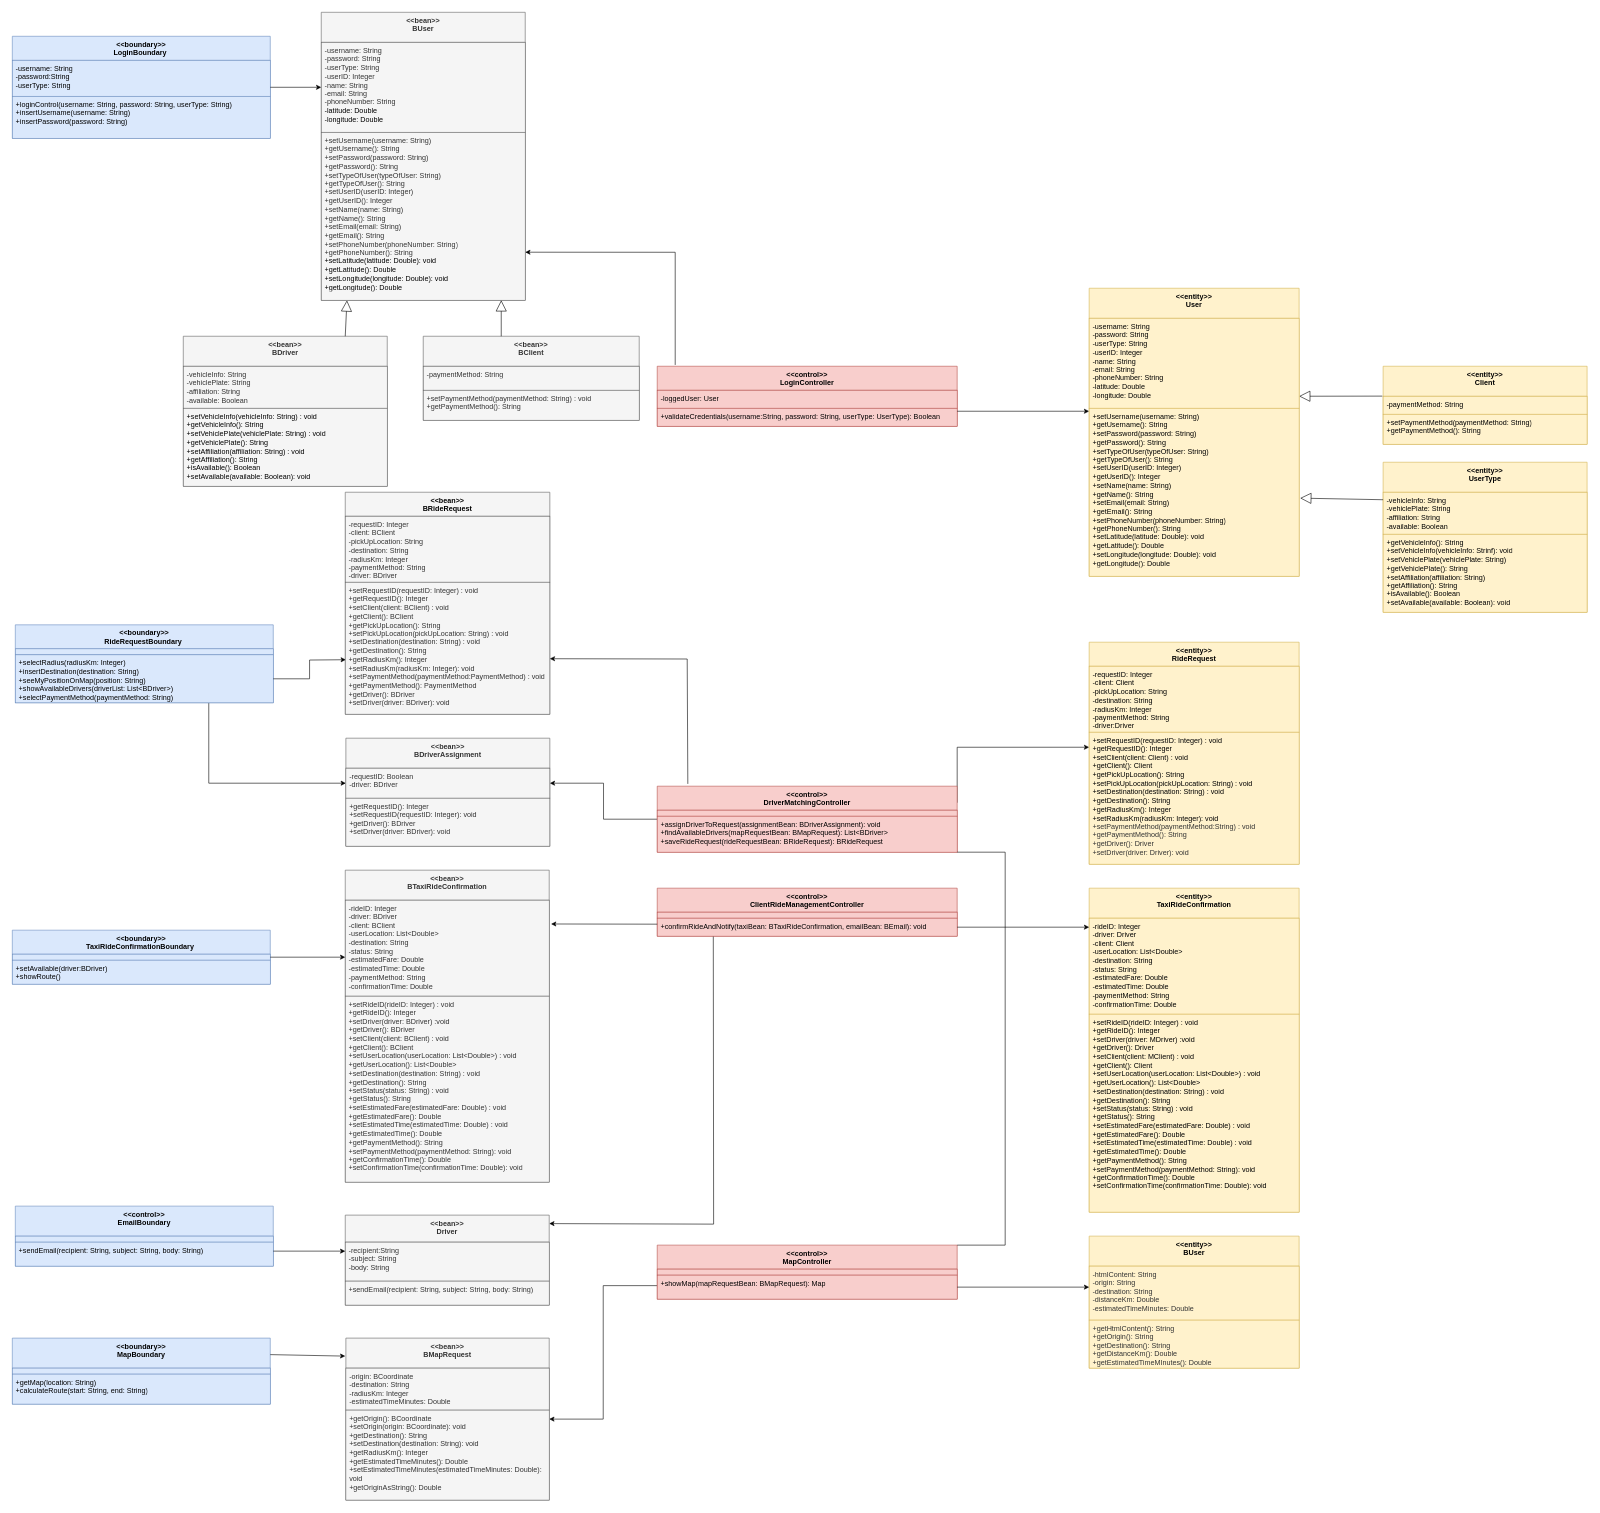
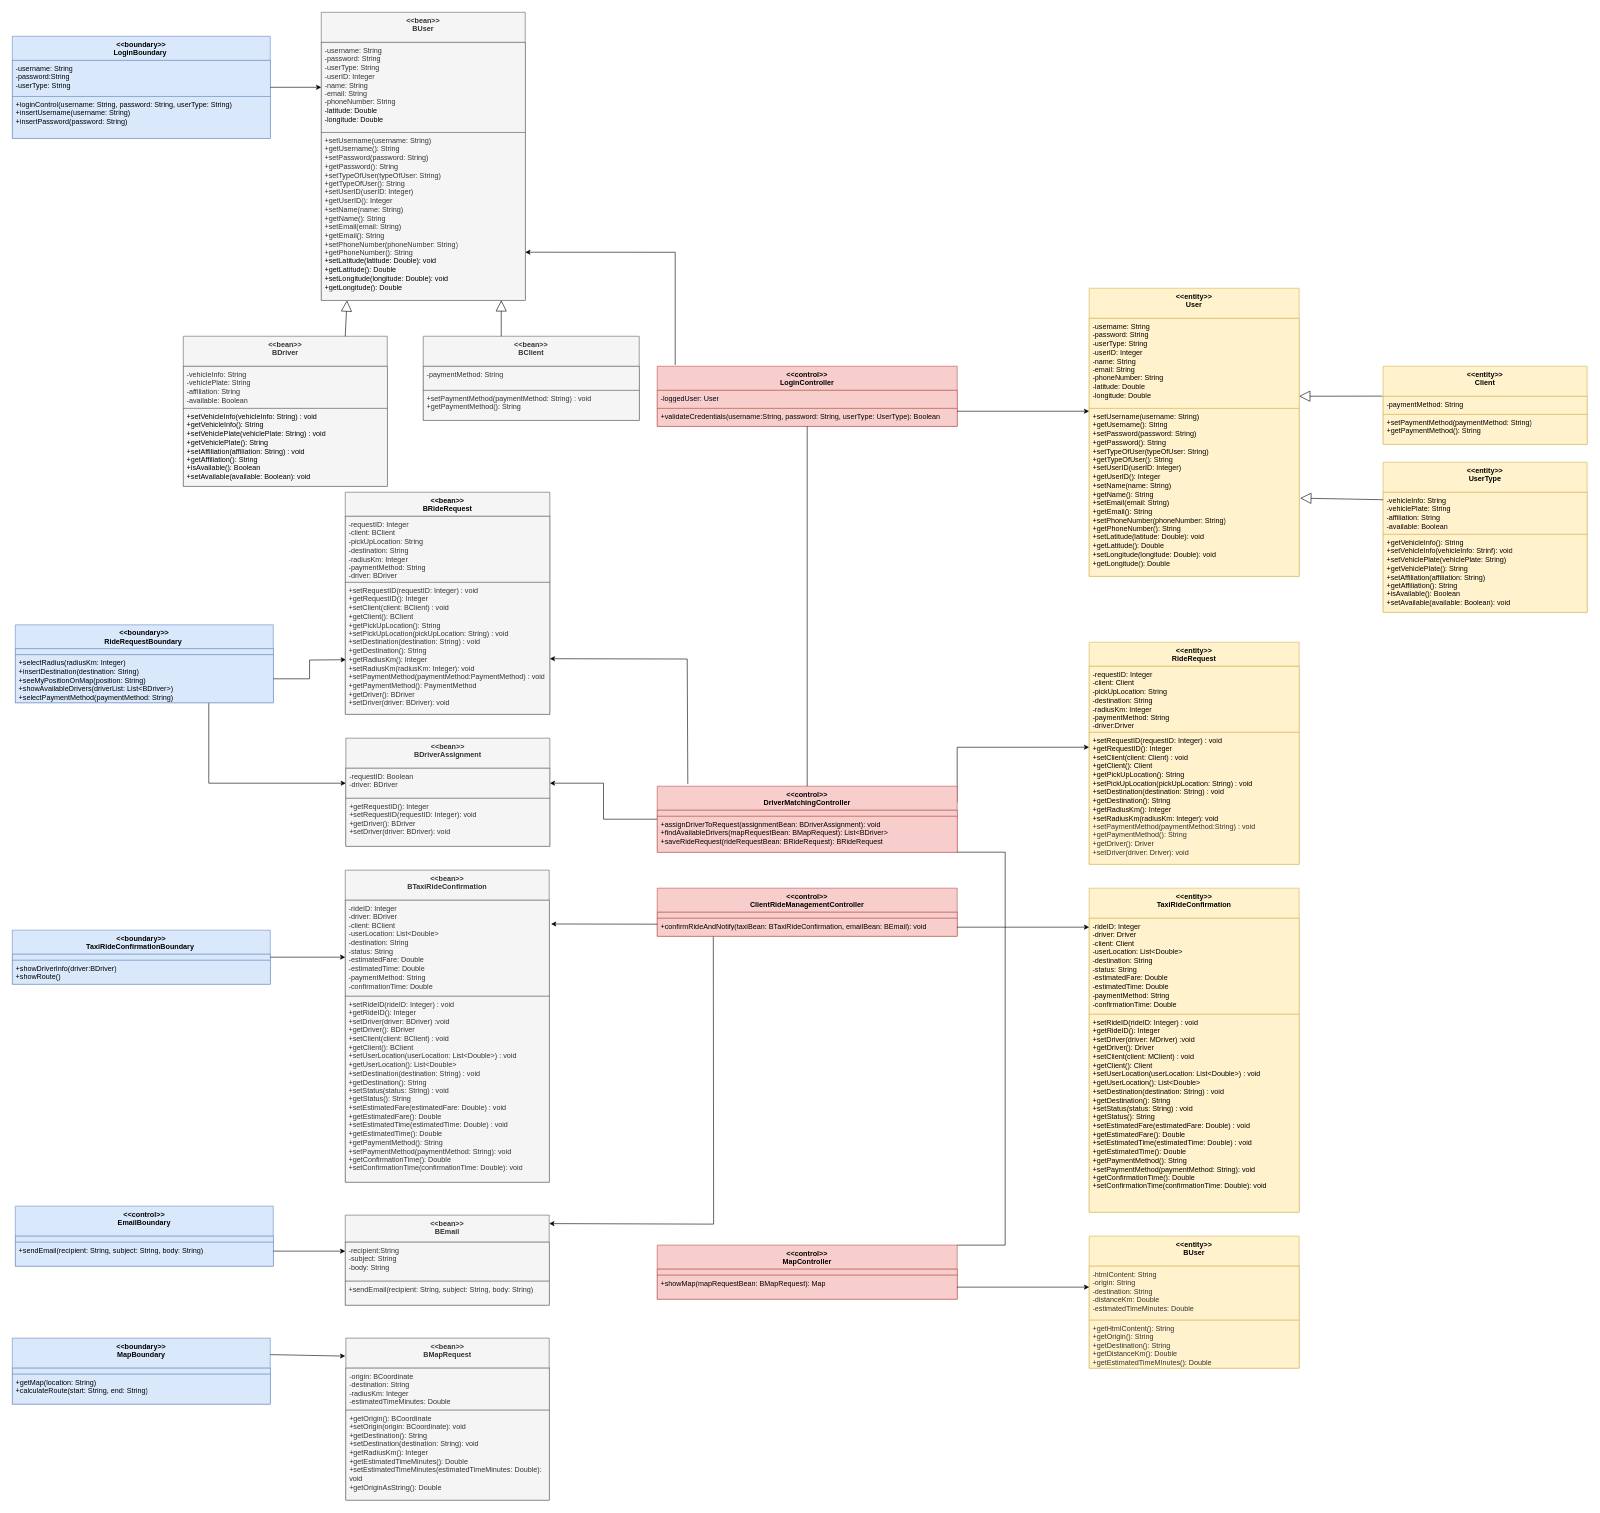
none -> (807, 607)
(69, 973) -> (75, 973)
(447, 1228) -> (447, 1228)
(629, 1286) -> none
